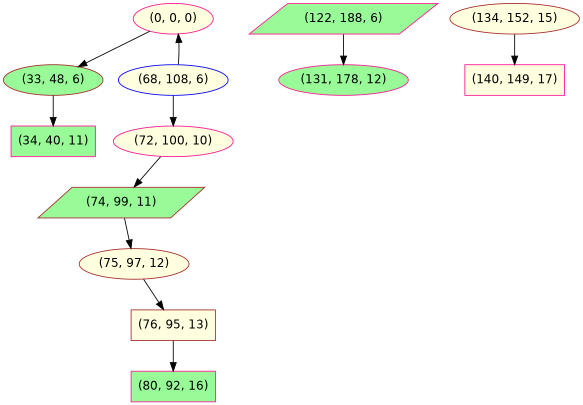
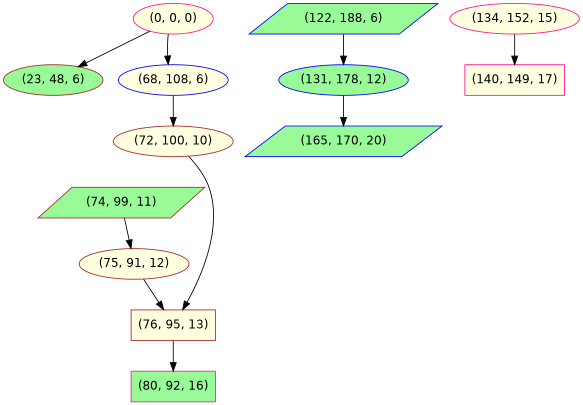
(344, 19) -> (344, 19)
(515, 19) -> (515, 19)
(179, 54) -> (168, 45)
(53, 80) -> (53, 80)
(344, 80) -> (344, 80)
(53, 141) -> none
(173, 141) -> (173, 141)
none -> (344, 141)
(150, 169) -> (213, 228)
(134, 264) -> (134, 264)
